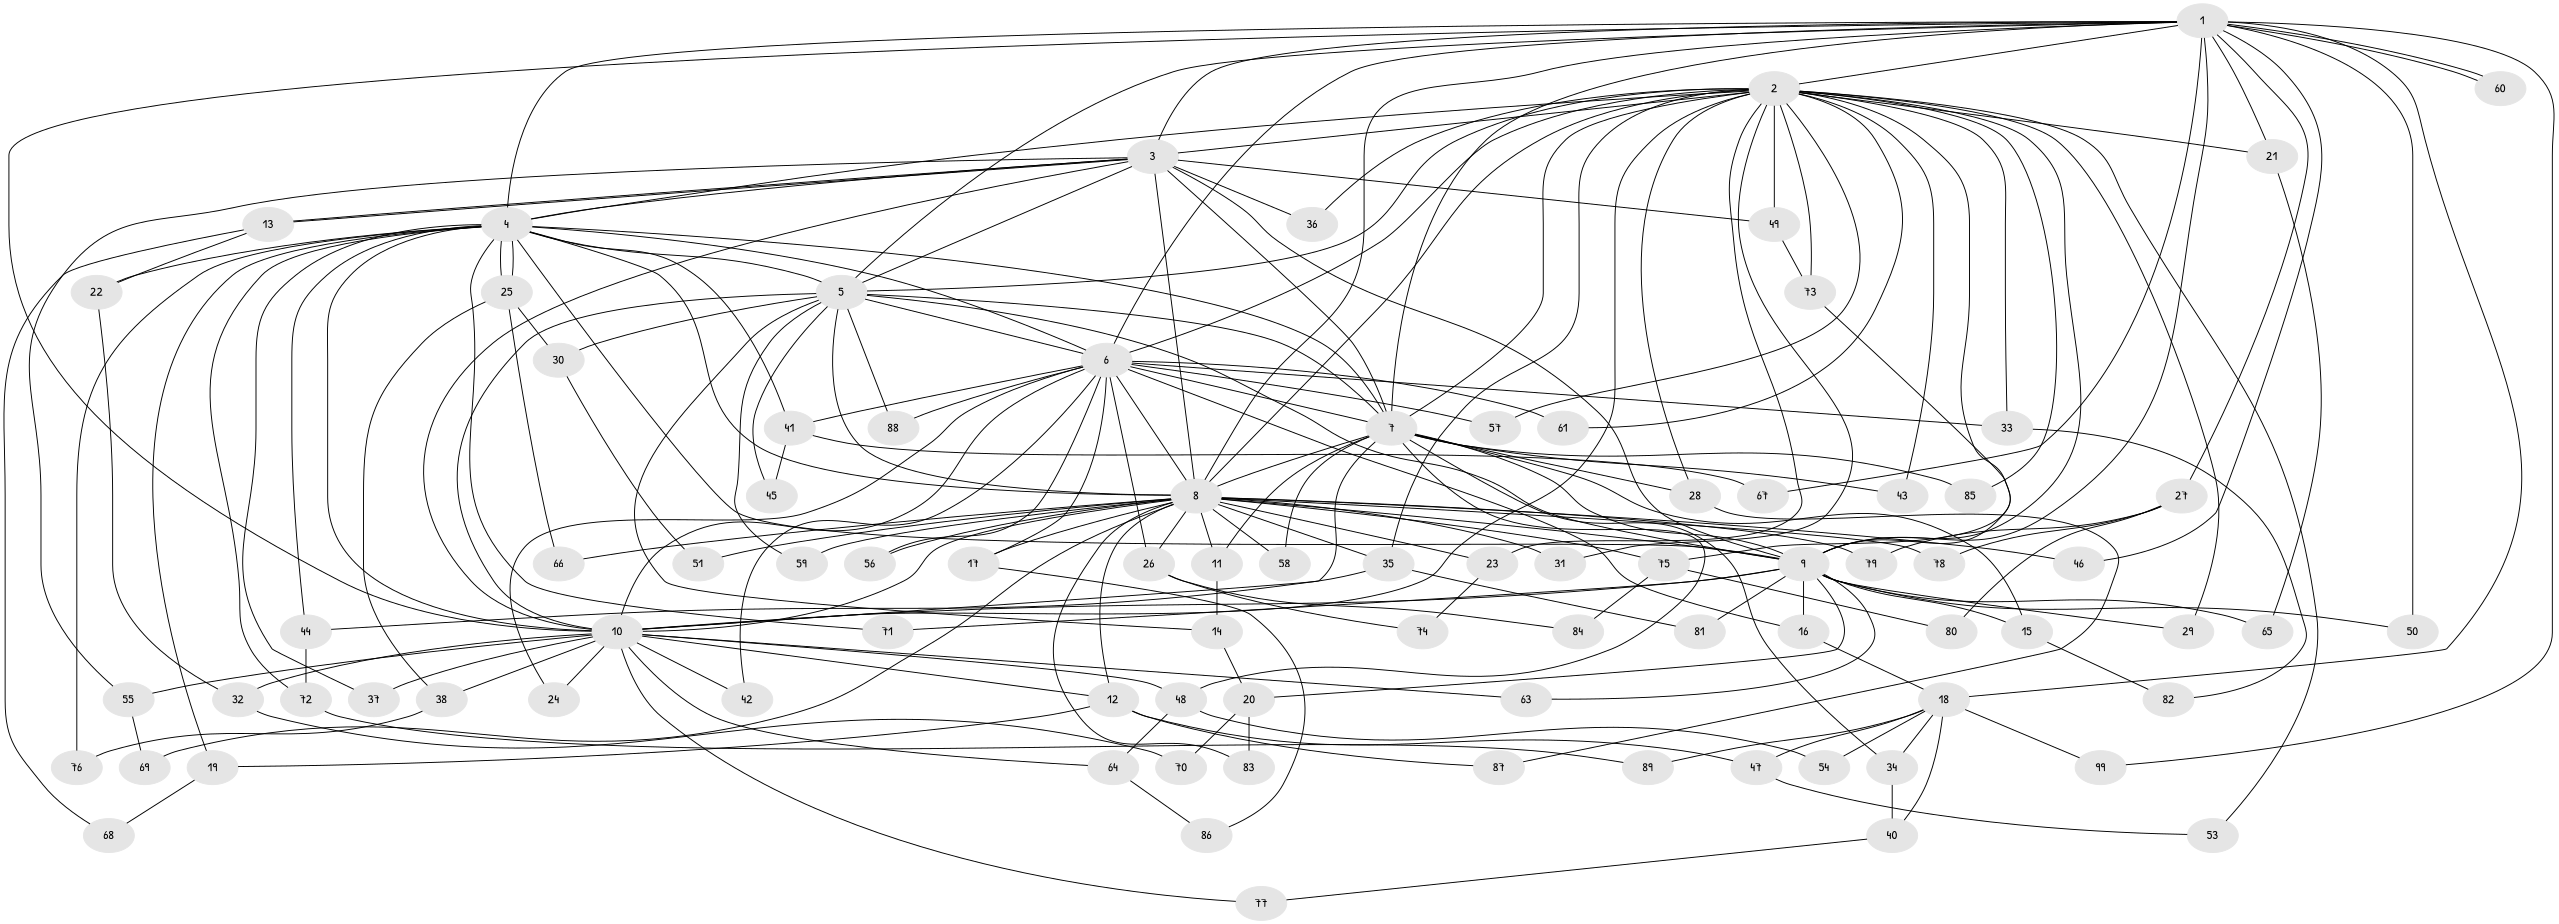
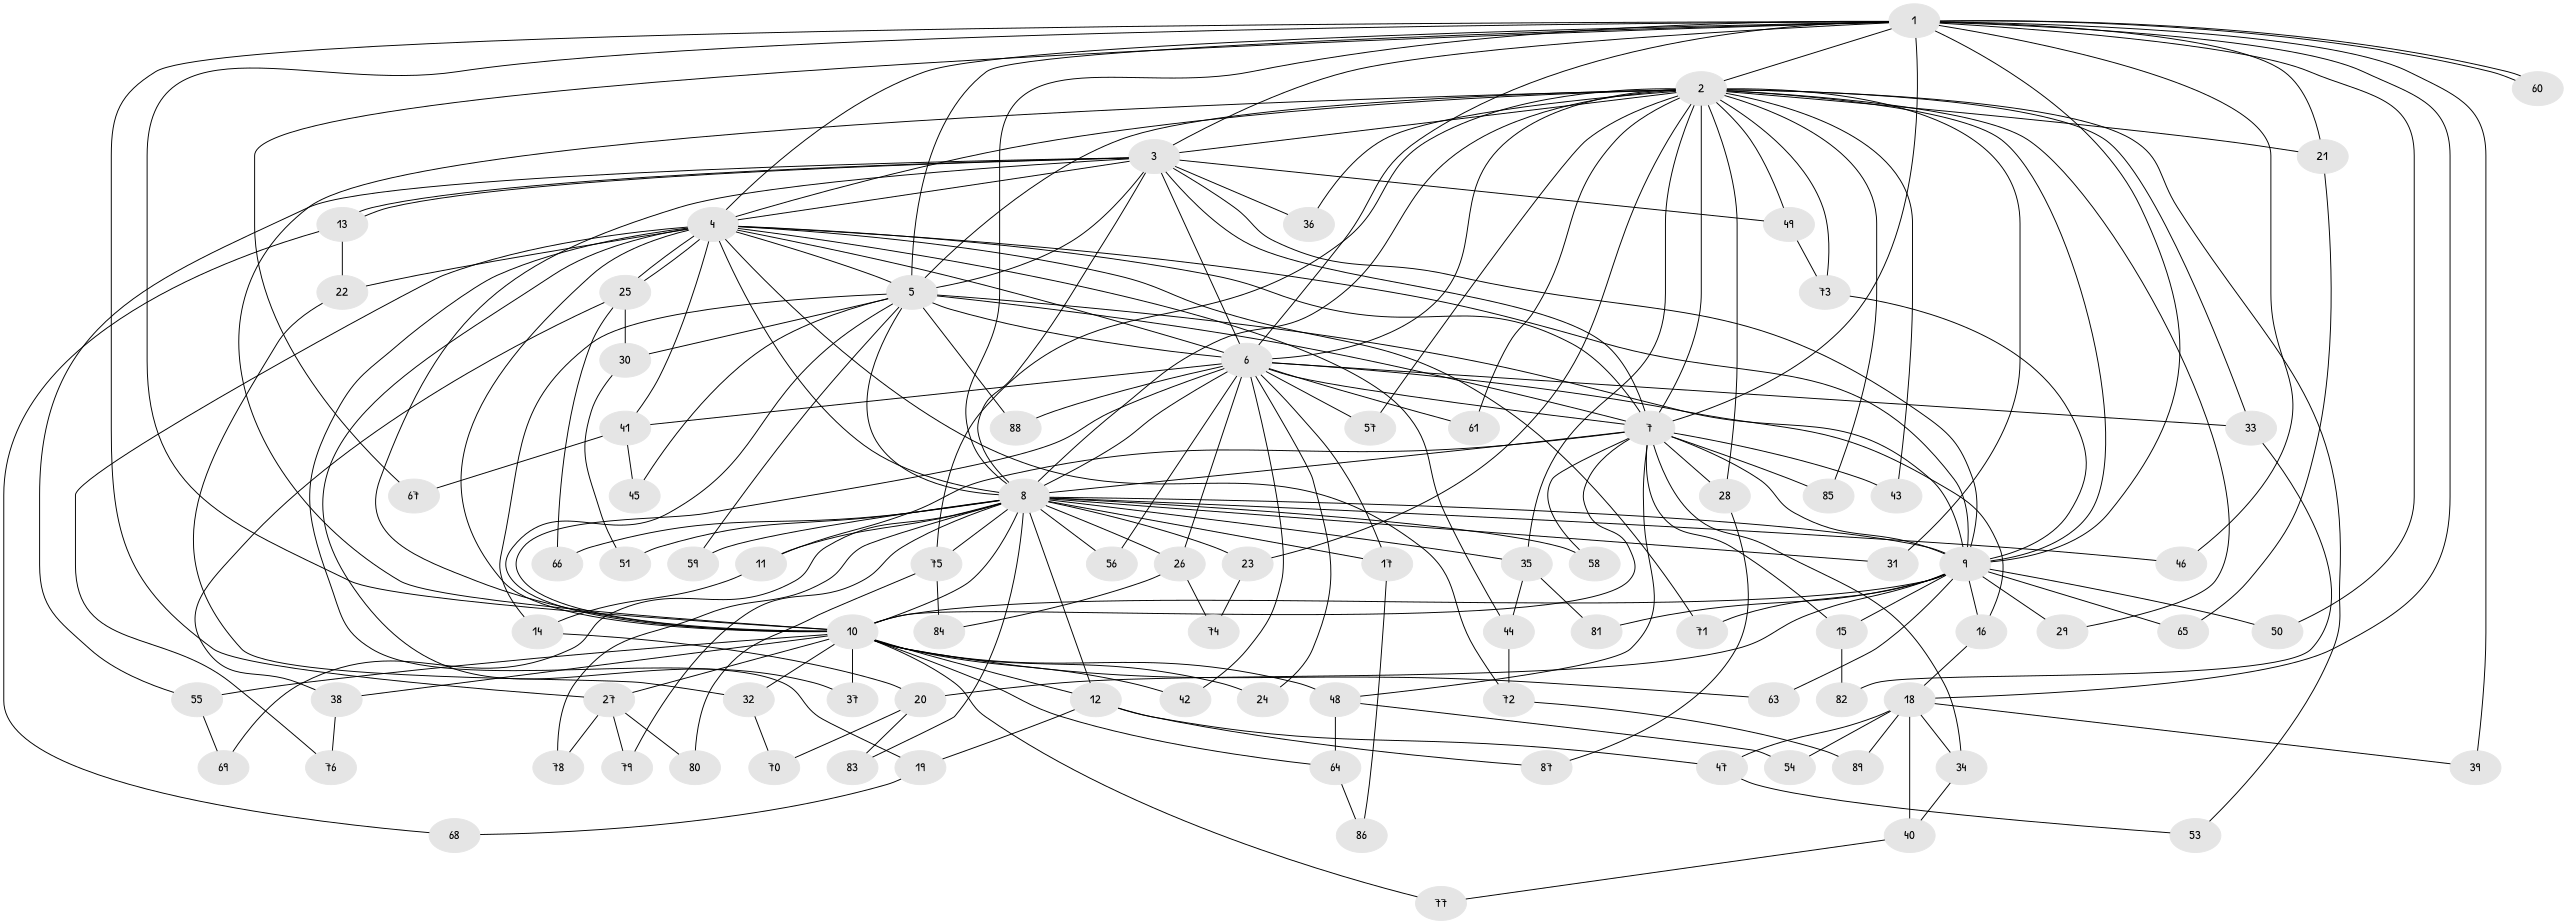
none -> (1199, 254)
none -> (741, 663)
(2101, 768) -> (2476, 768)
